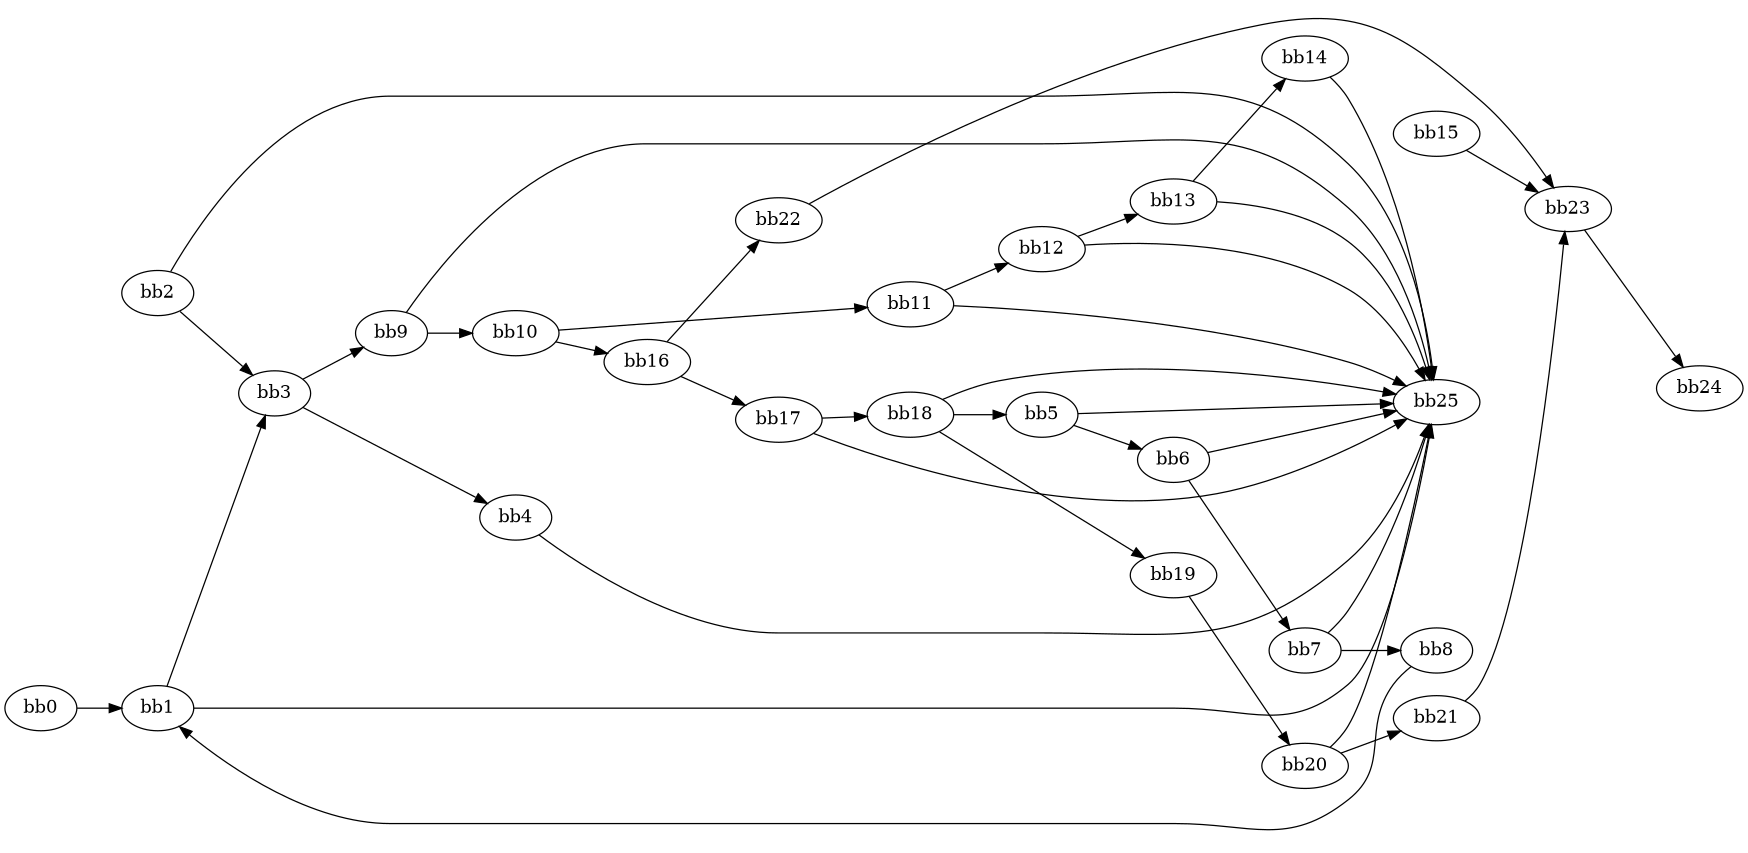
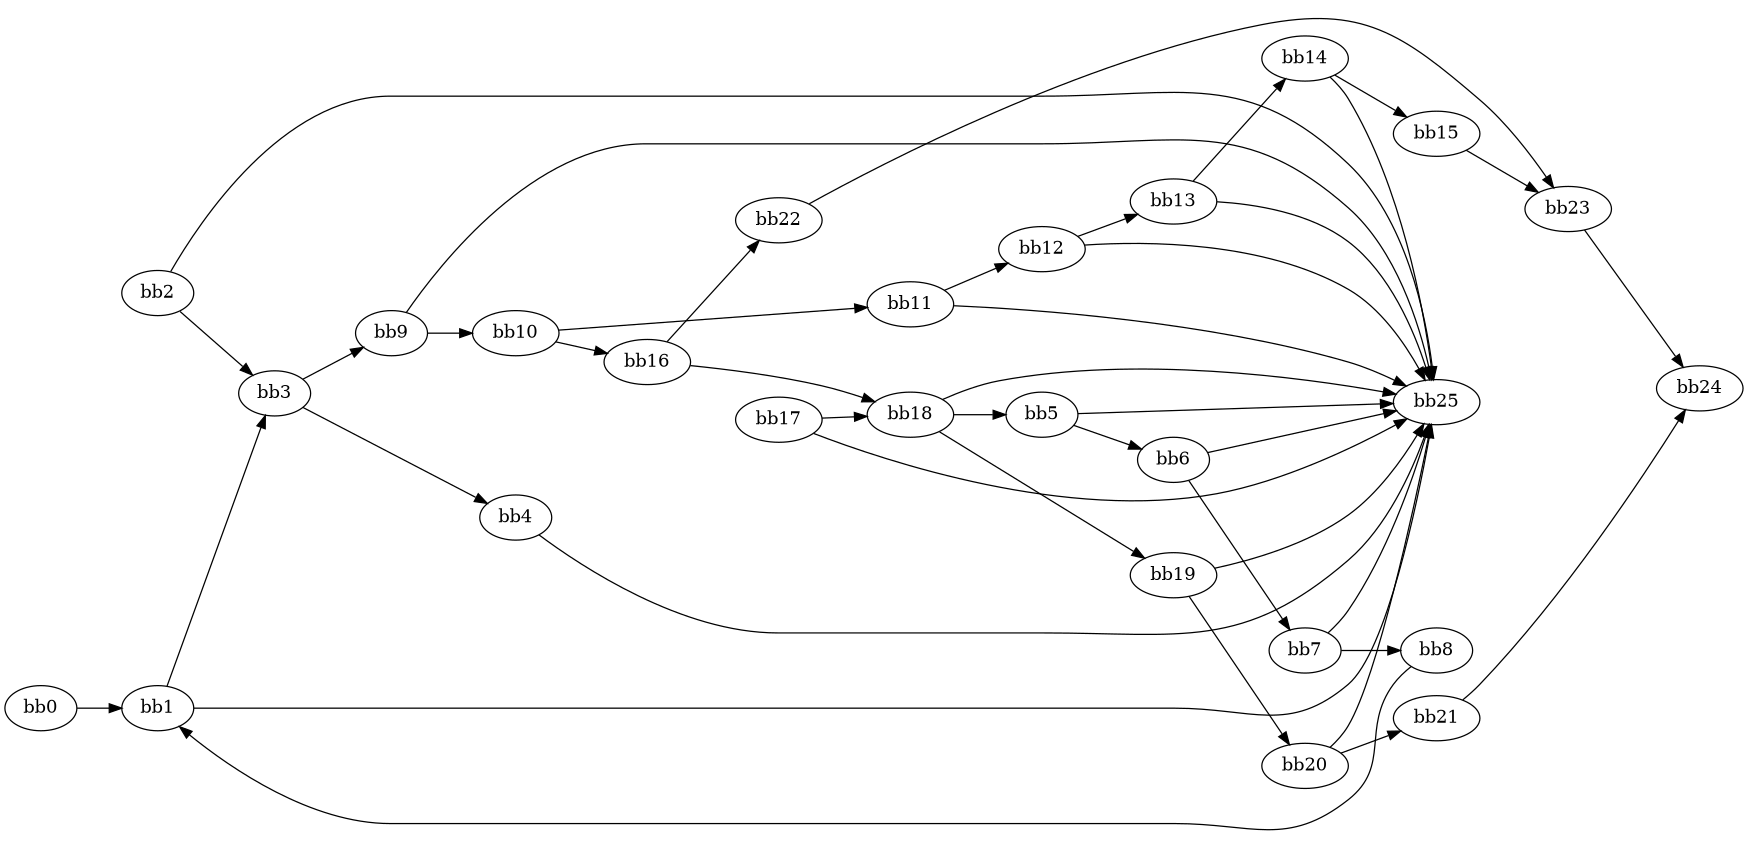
none -> (1365, 93)
(707, 388) -> (777, 377)
(1534, 479) -> (1578, 566)
none -> (1332, 525)
